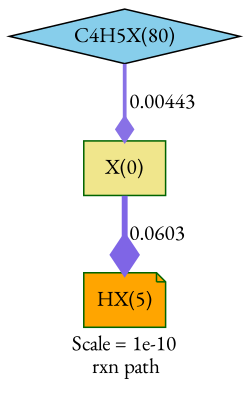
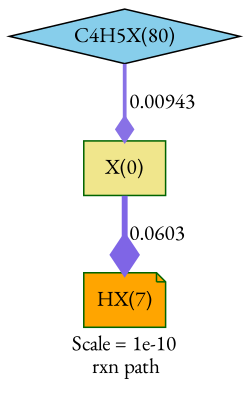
(160, 102) -> (160, 102)
(125, 300) -> (125, 300)
